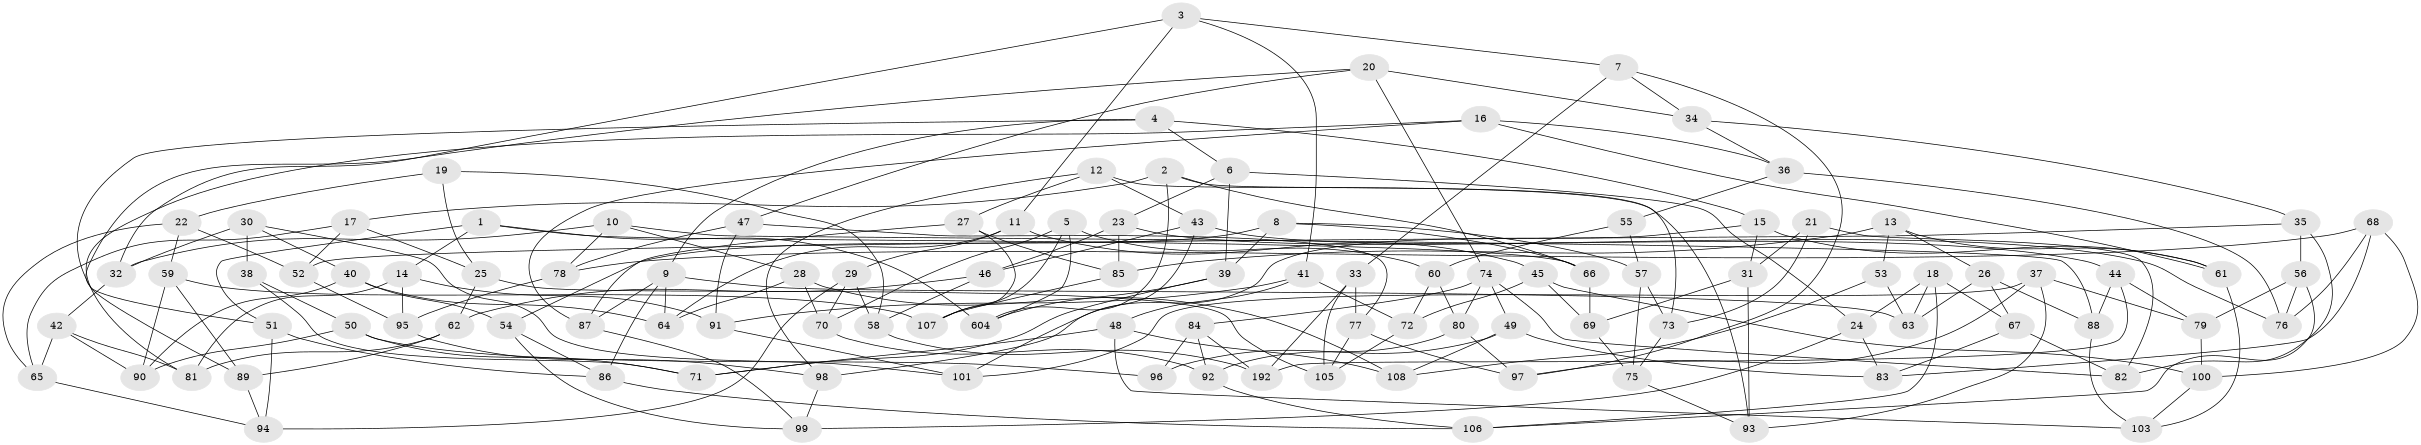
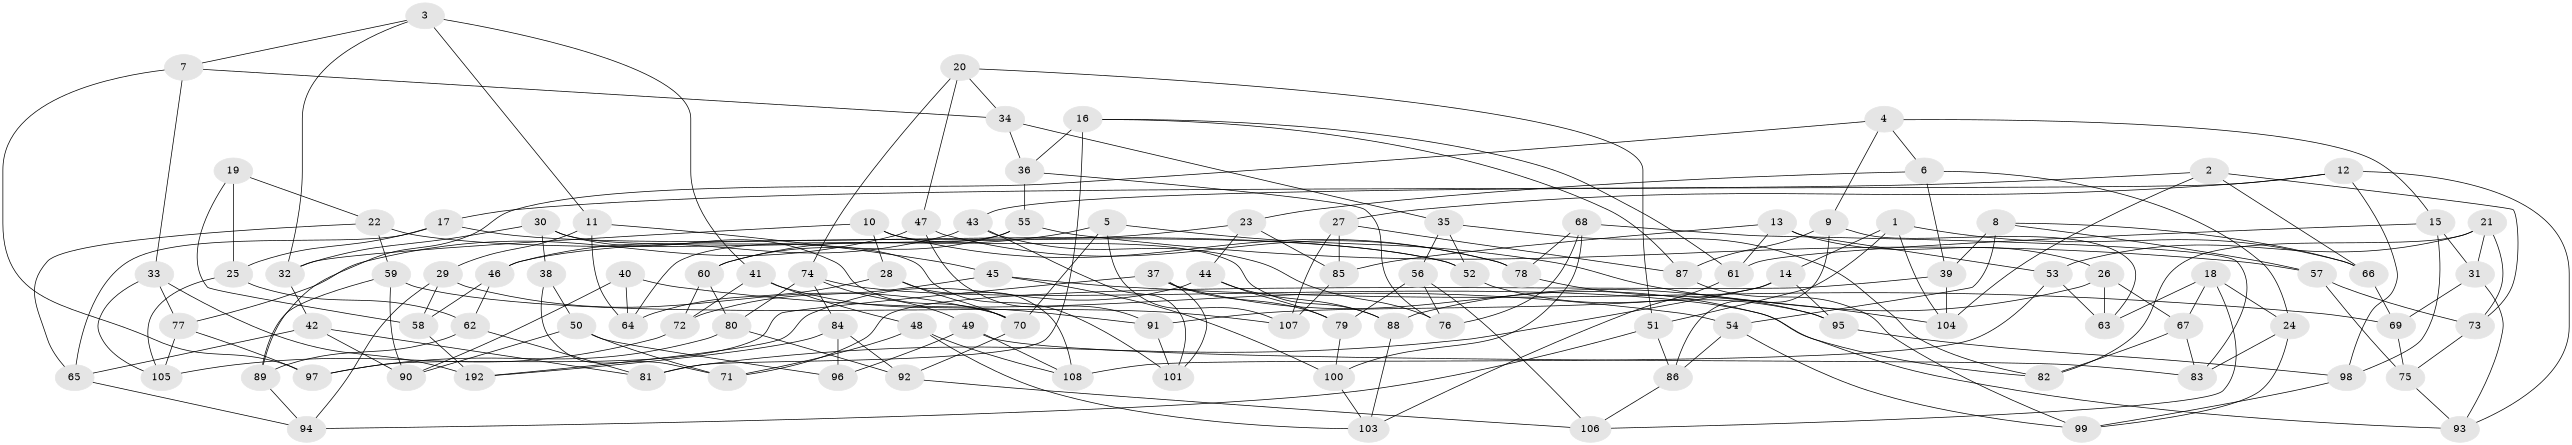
none -> (2321, 251)
(306, 252) -> (833, 261)
(665, 300) -> (810, 243)
(981, 326) -> (1947, 326)
